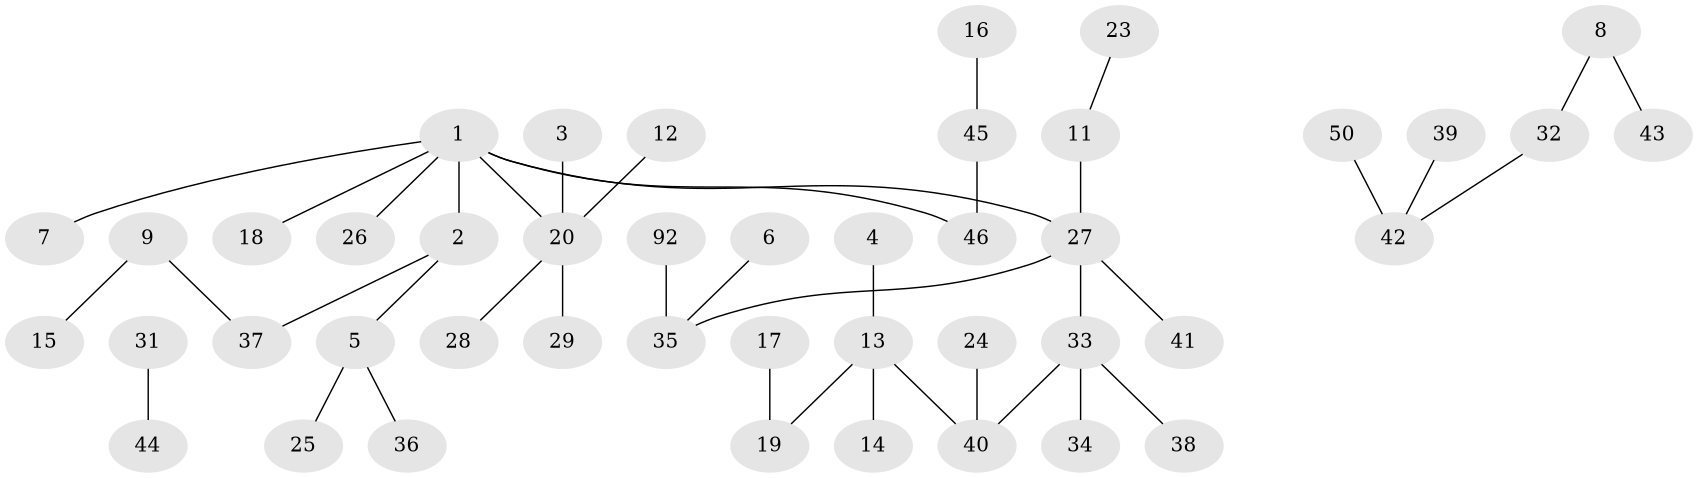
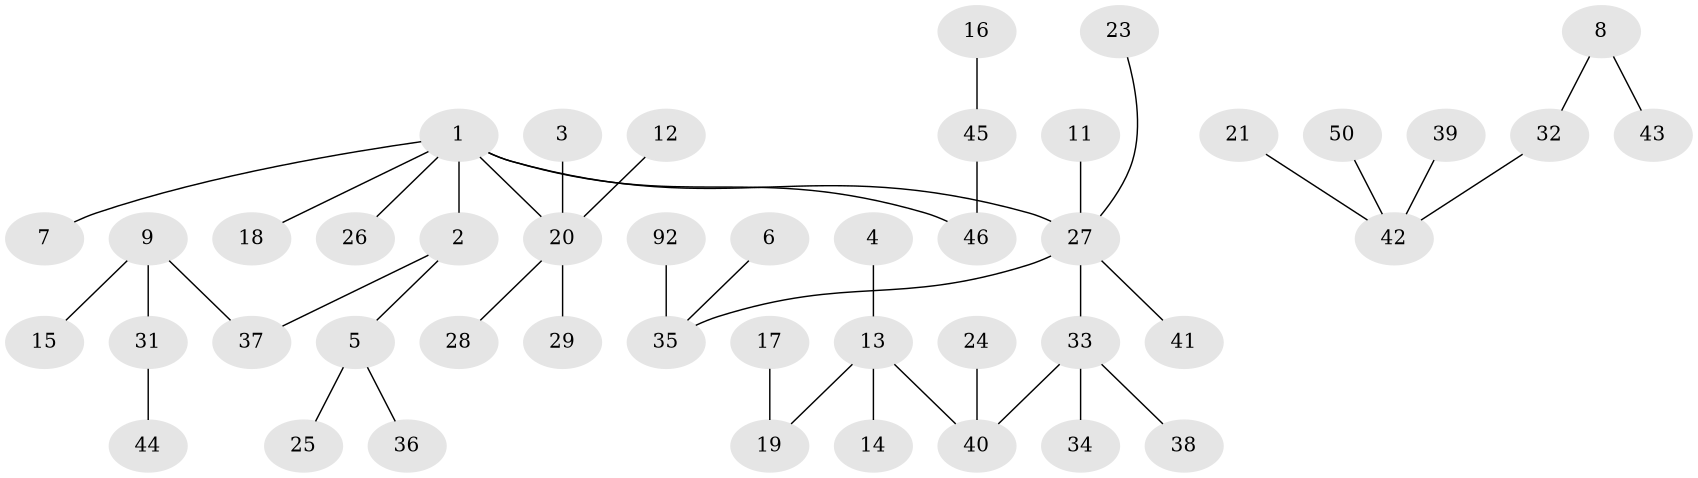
(1100, 83) -> (1136, 141)
none -> (1239, 135)
none -> (148, 291)
